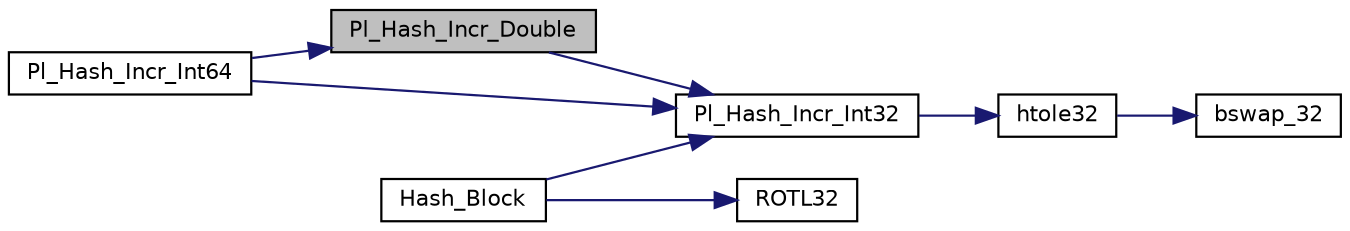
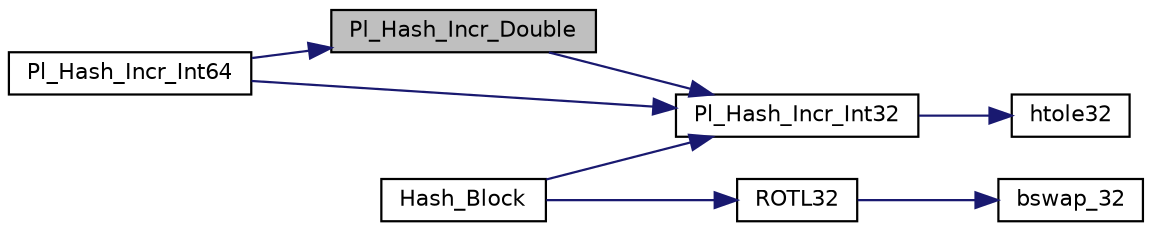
(1145, 116) -> (917, 200)
